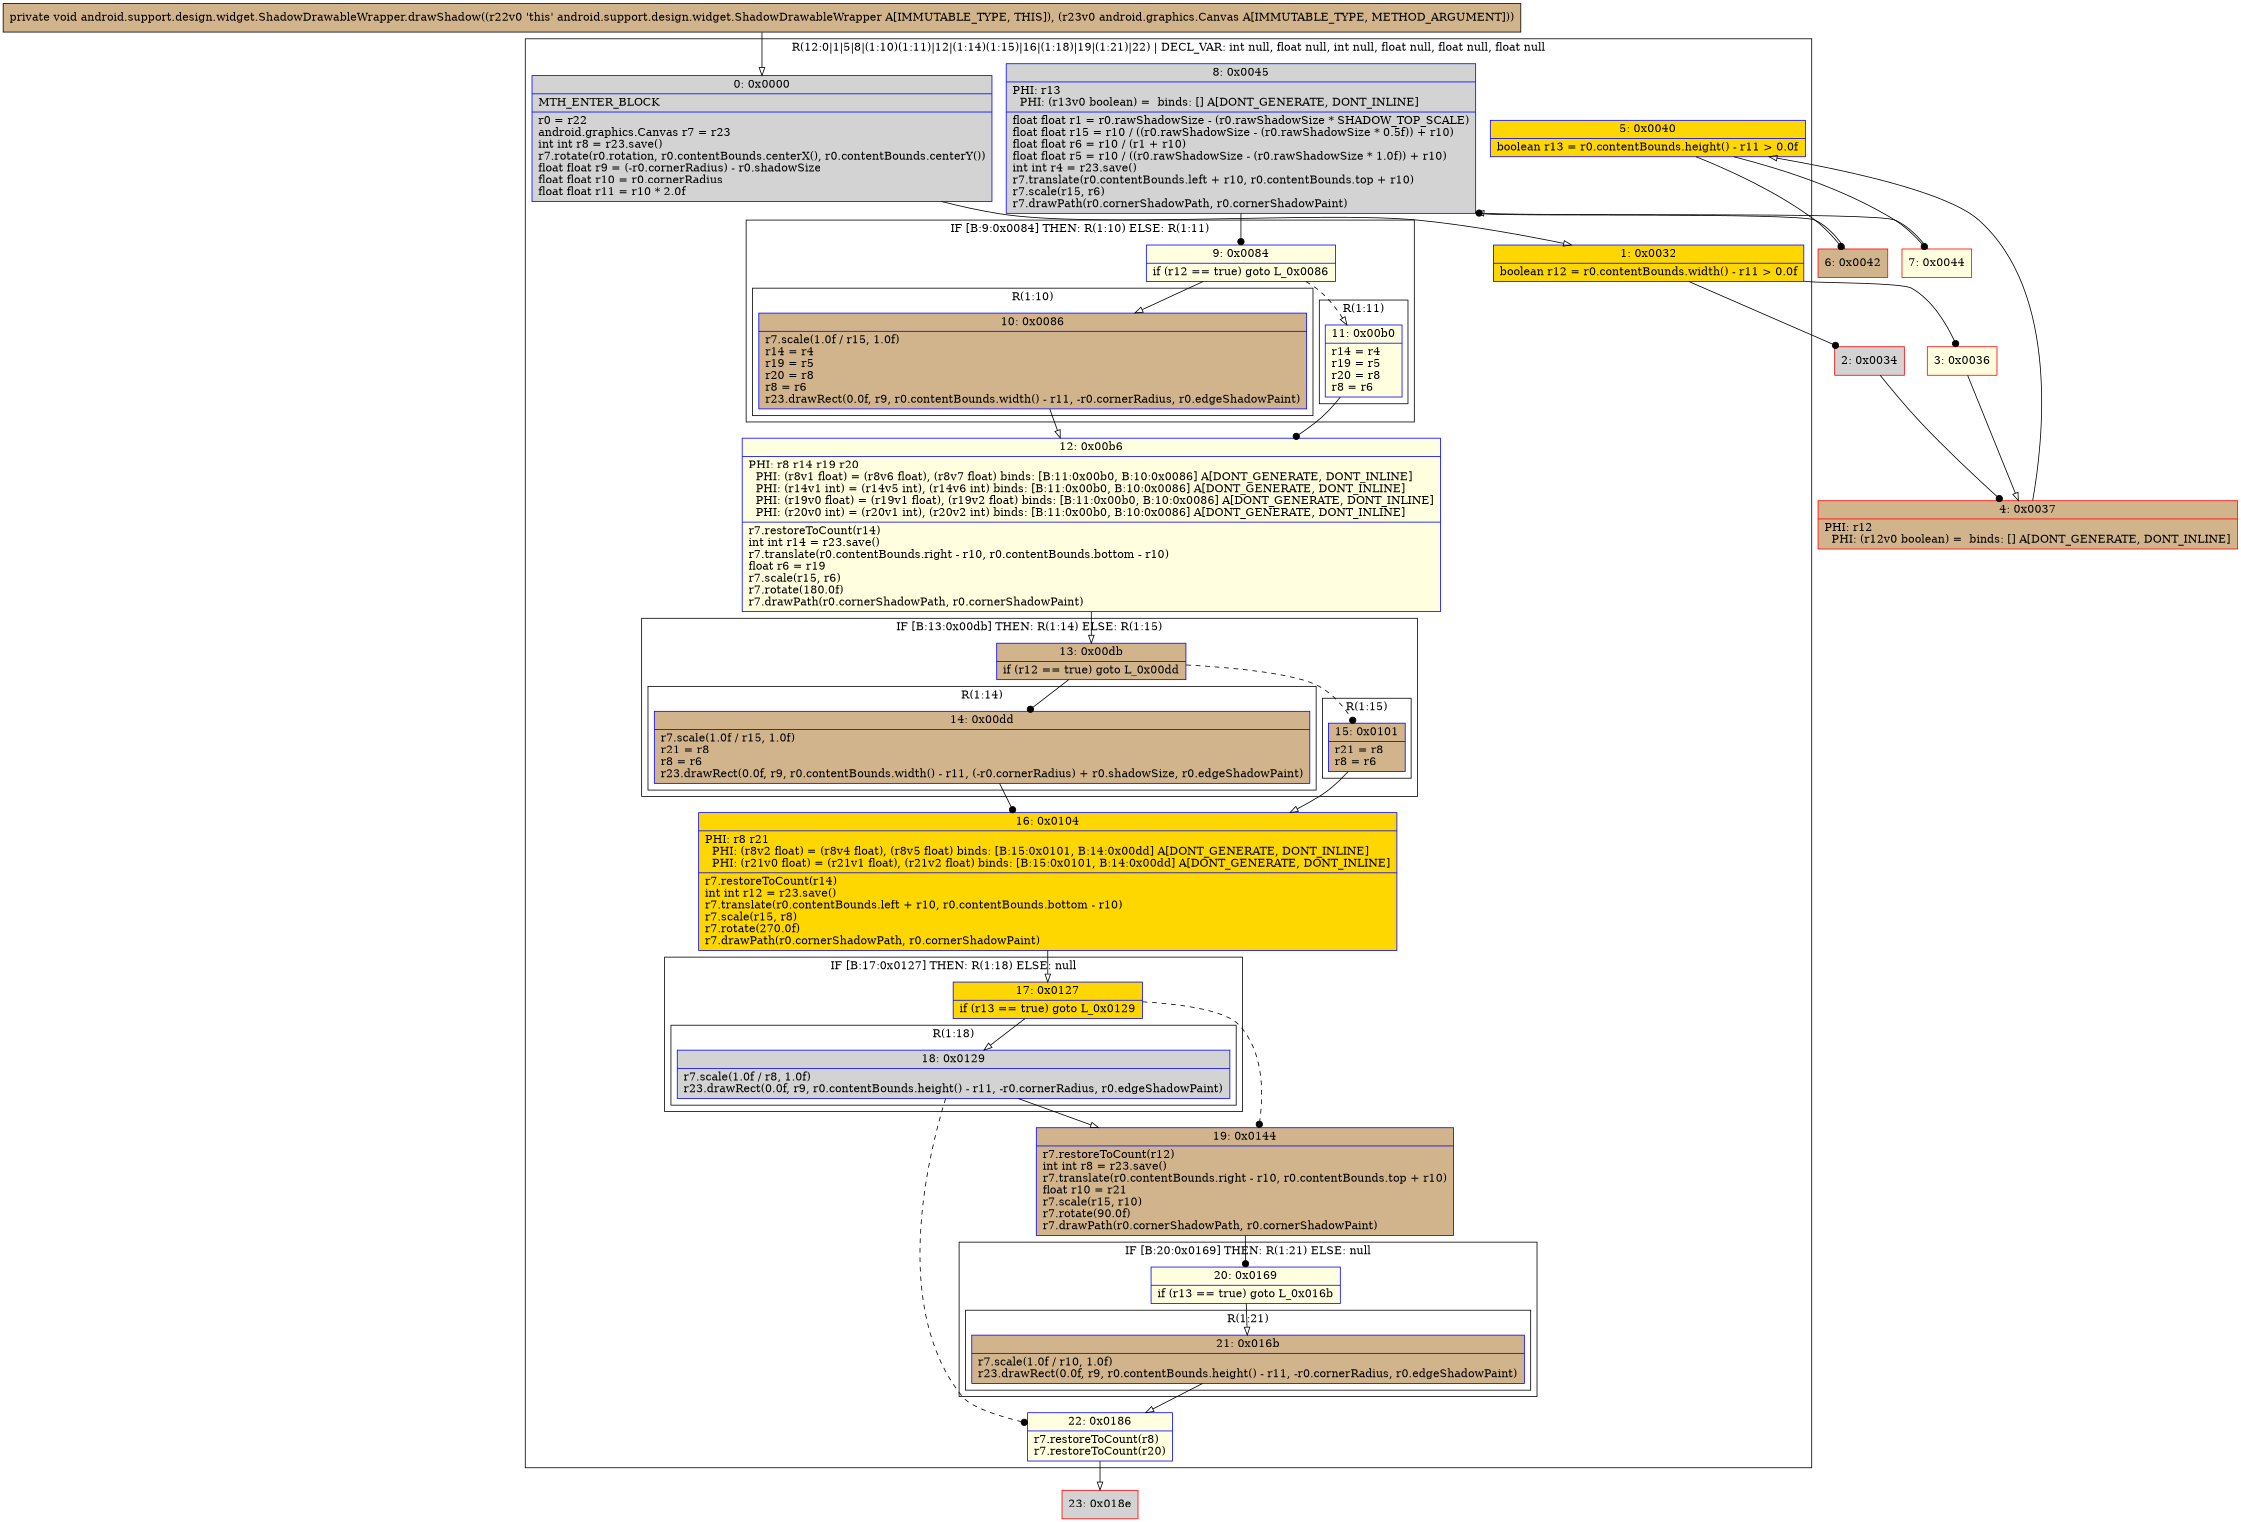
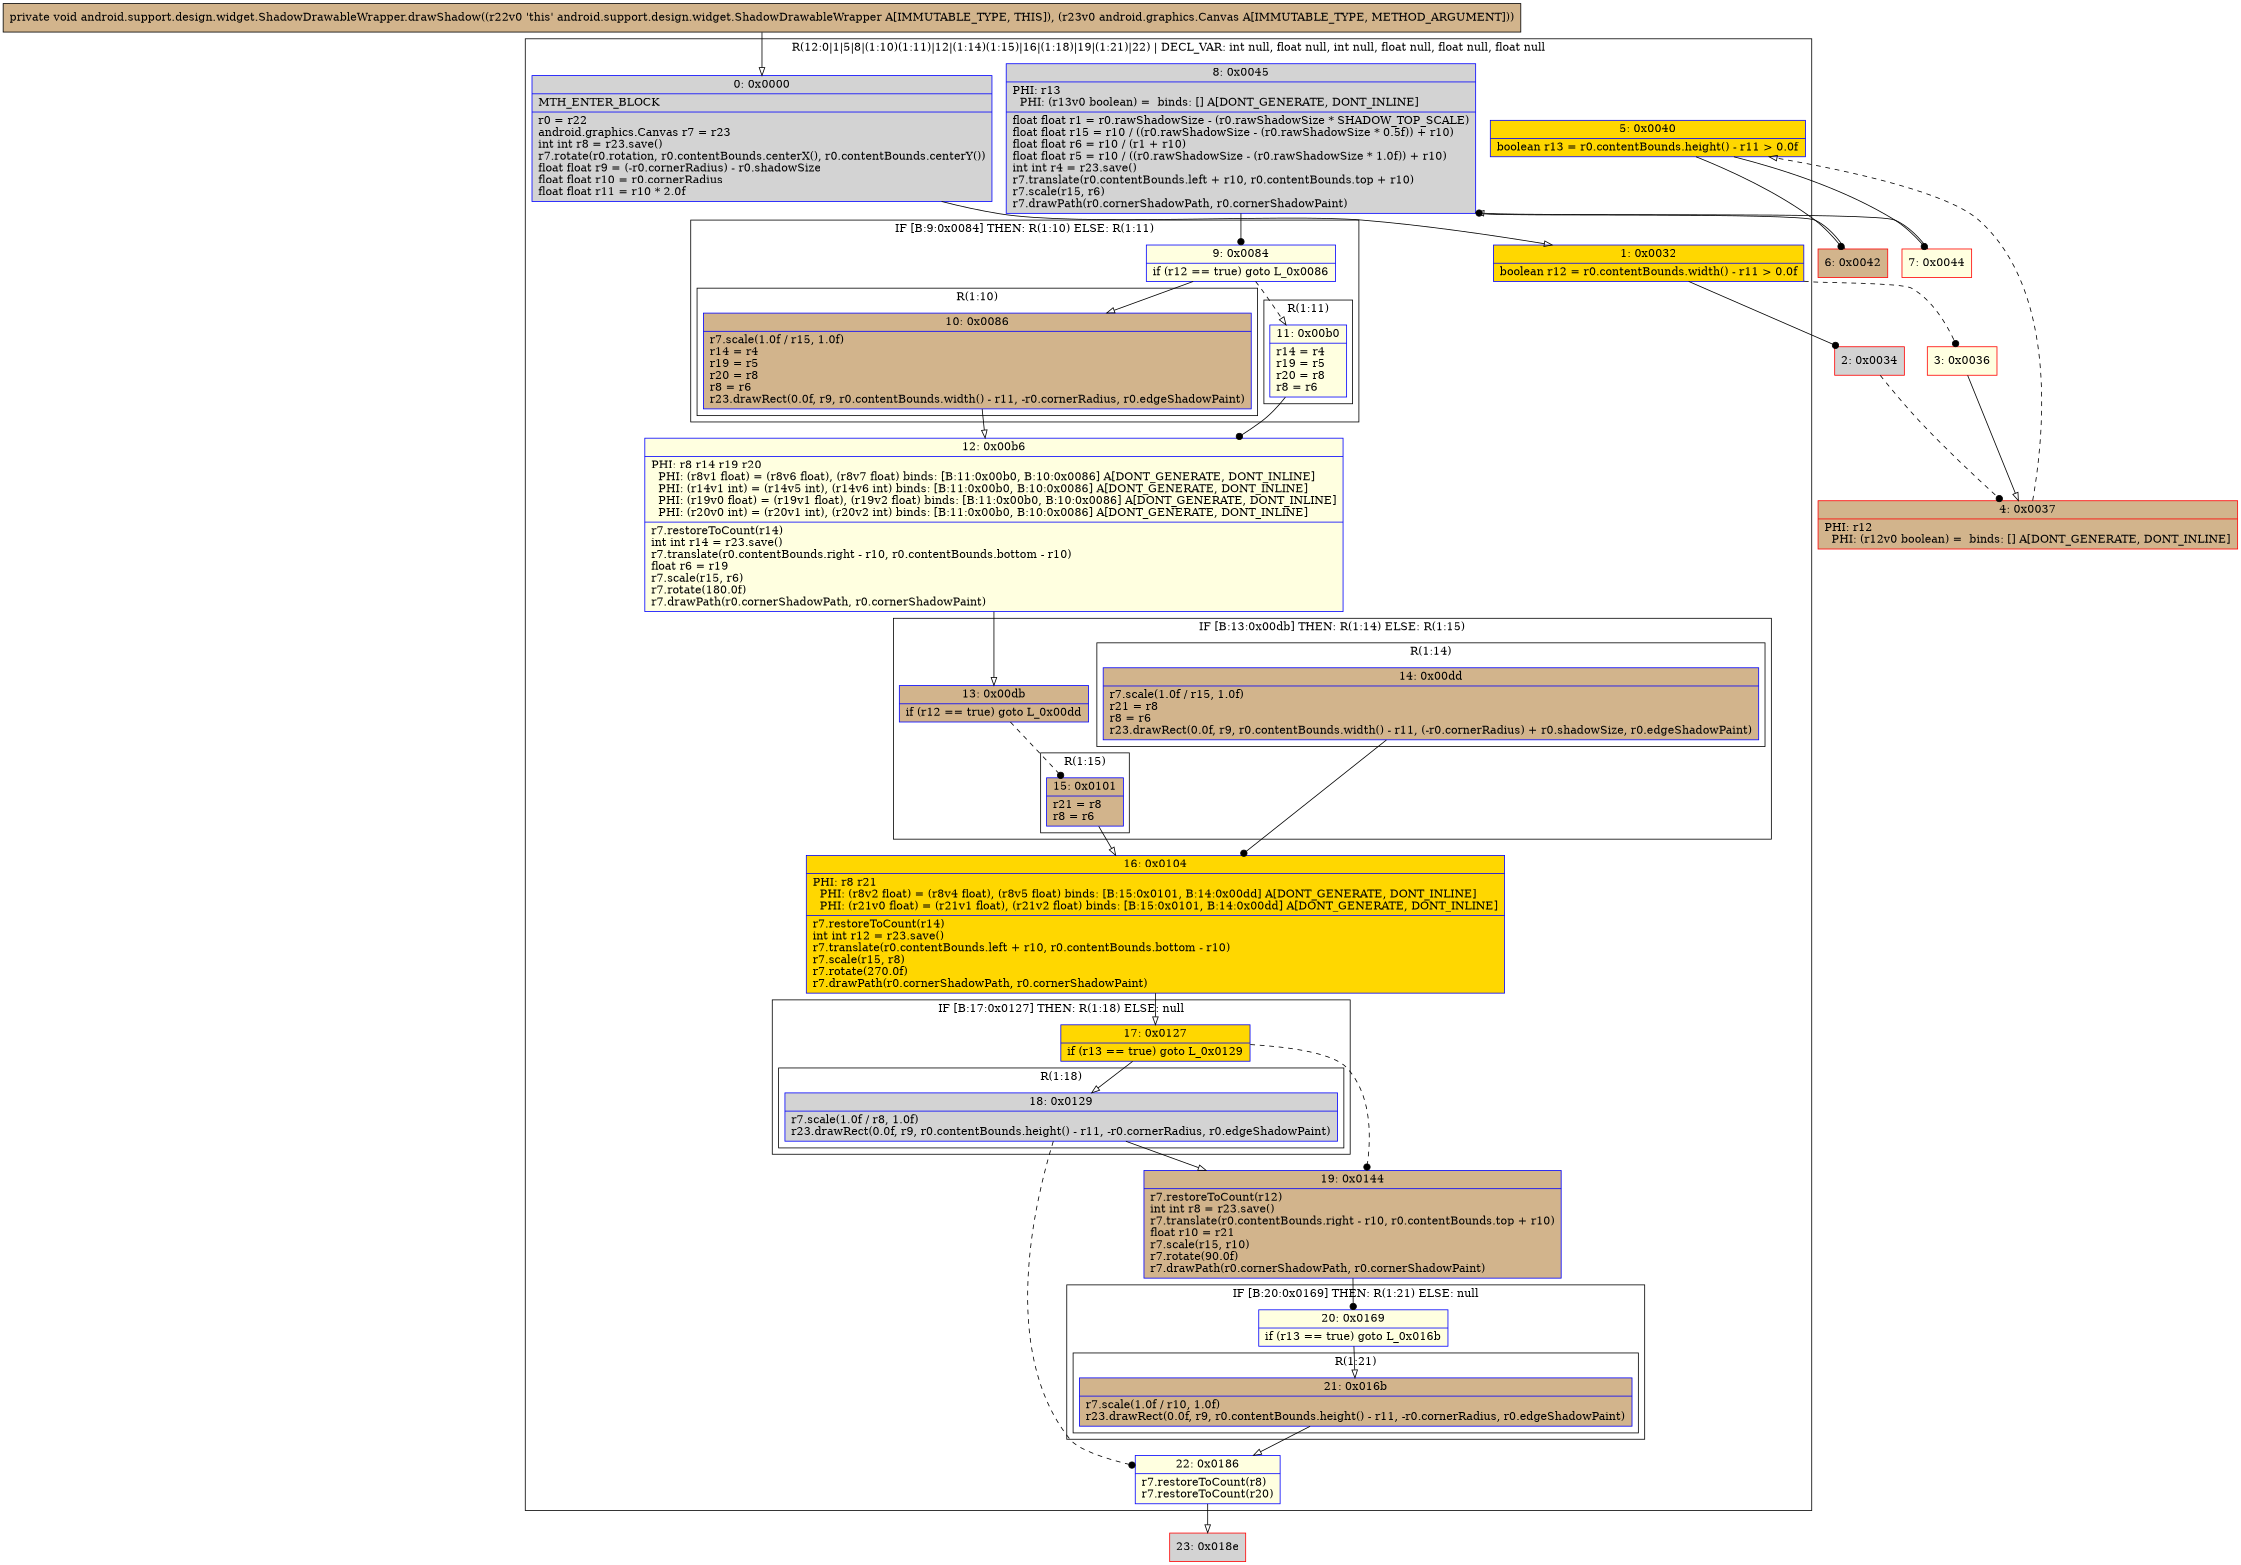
(2006, 252) -> (2006, 252)
(1892, 285) -> (1892, 285)
(1936, 438) -> (1936, 438)
(1051, 693) -> none
